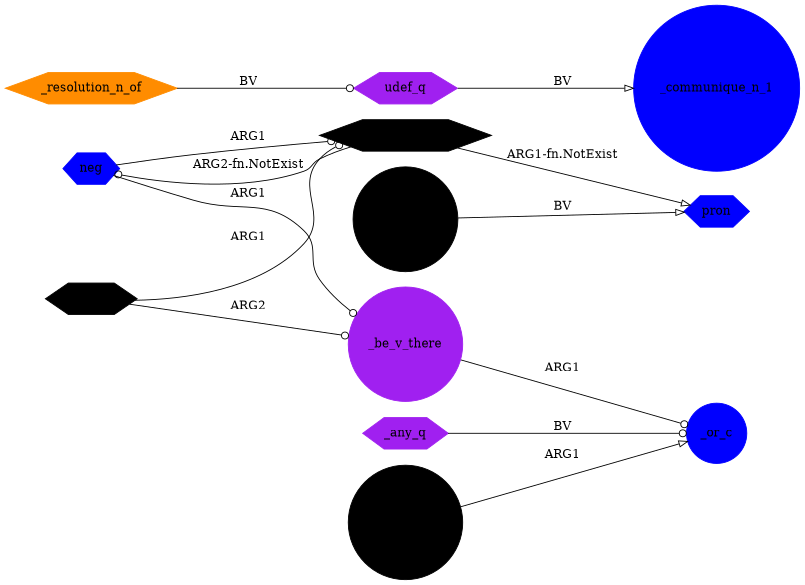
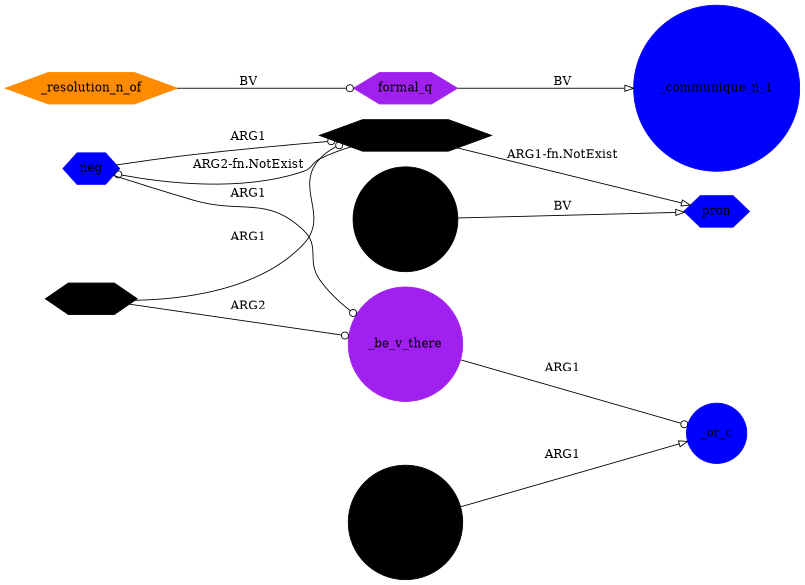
(405, 88) -> (405, 88)
(405, 433) -> none
